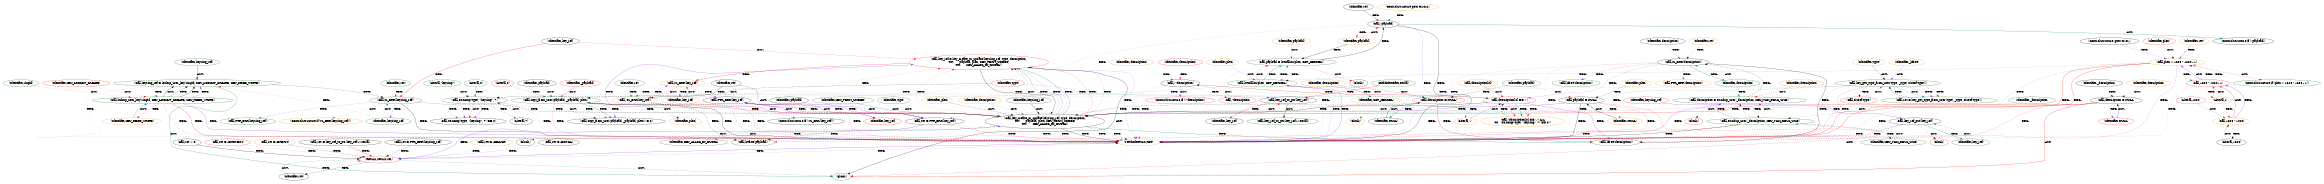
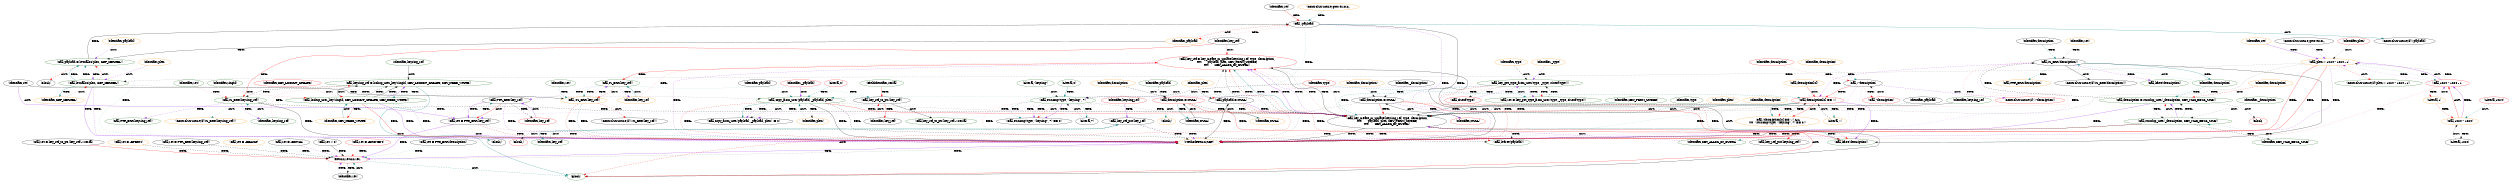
(1907, 62) -> (1548, 62)
(683, 83) -> (617, 83)
none -> (2096, 83)
(1879, 92) -> (1509, 92)
none -> (443, 142)
none -> (1779, 142)
